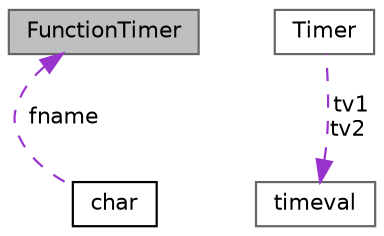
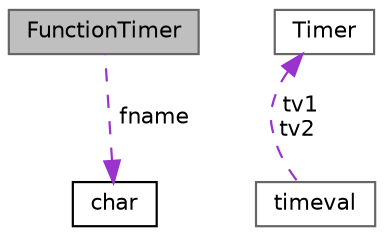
(328, 107) -> (272, 128)
(18, 134) -> (109, 107)
